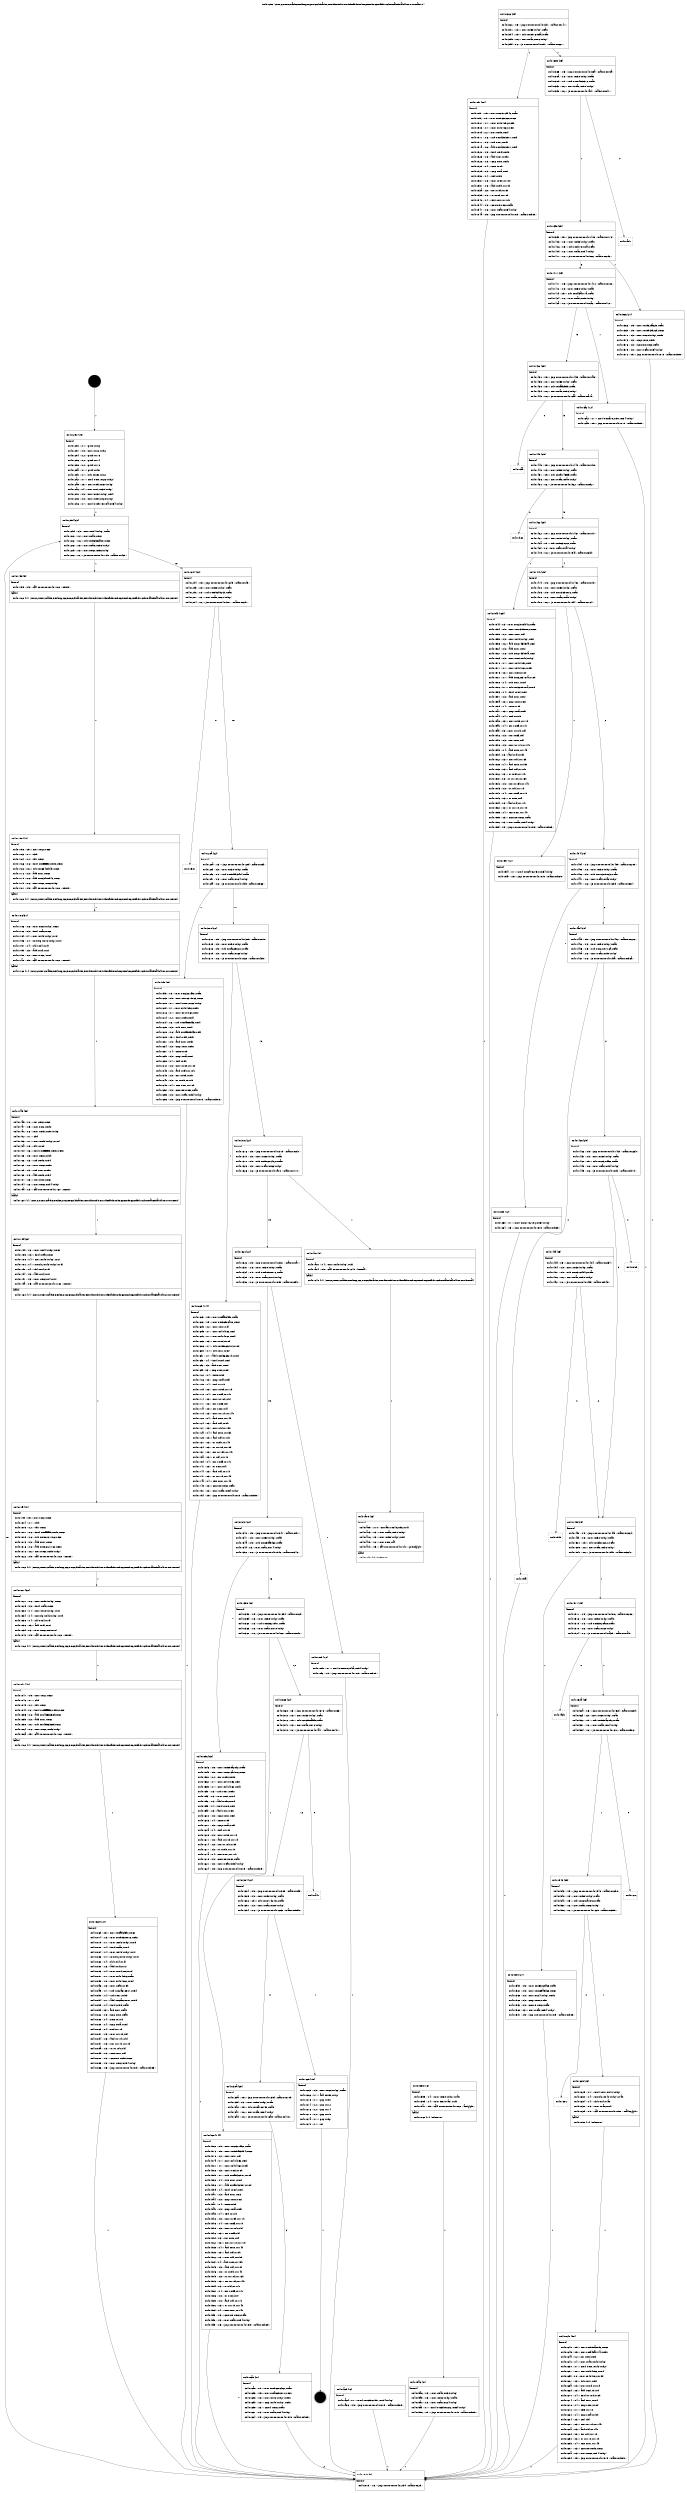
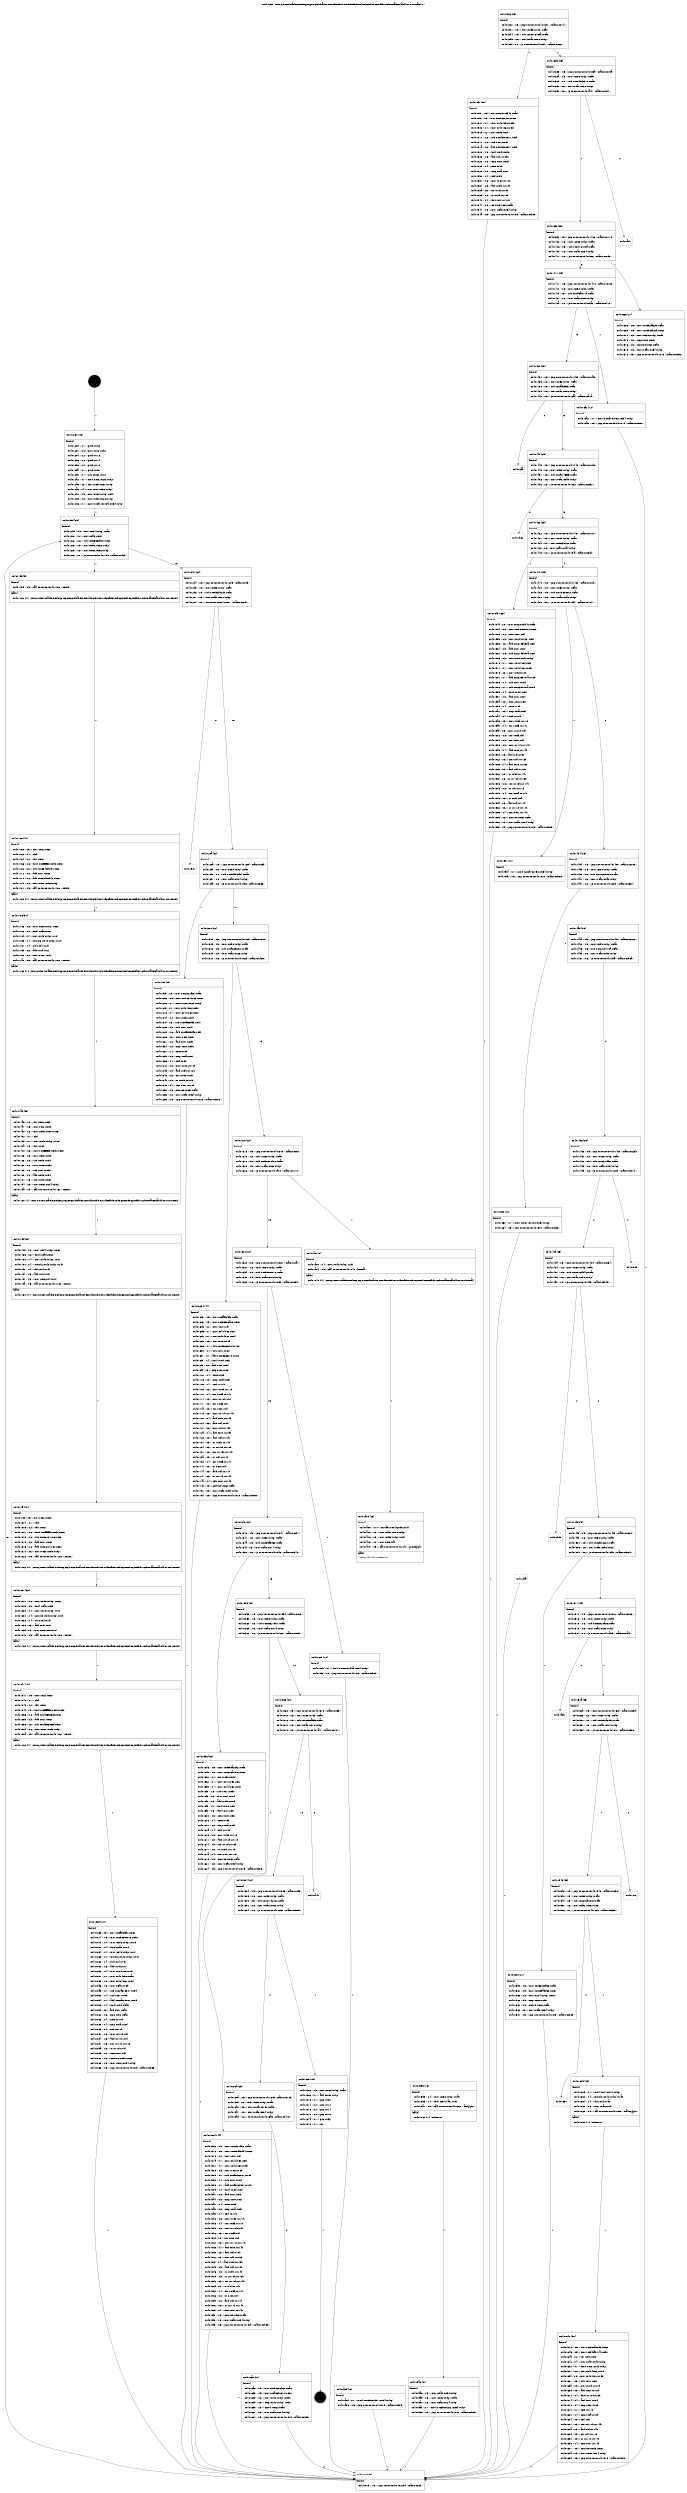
(603, 905) -> none
(531, 1257) -> none
(616, 1346) -> (592, 1211)
(651, 1523) -> none
